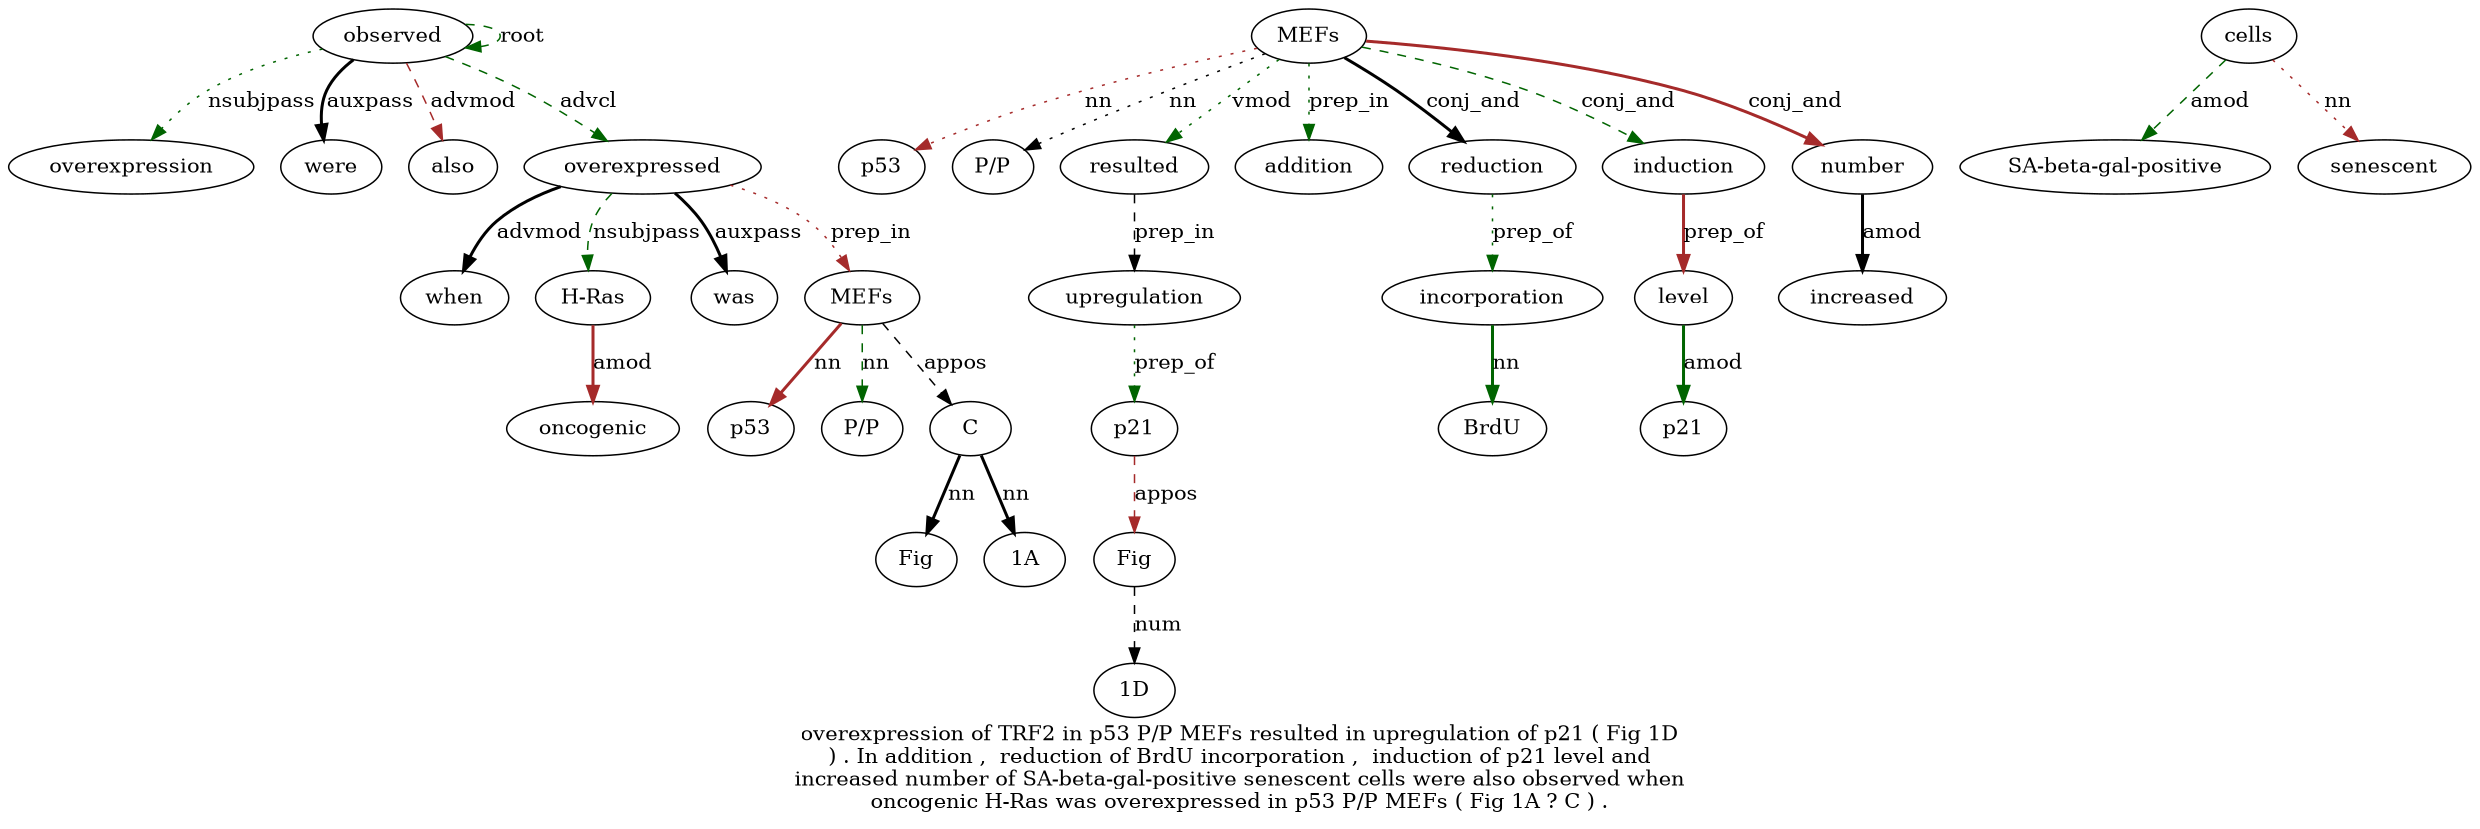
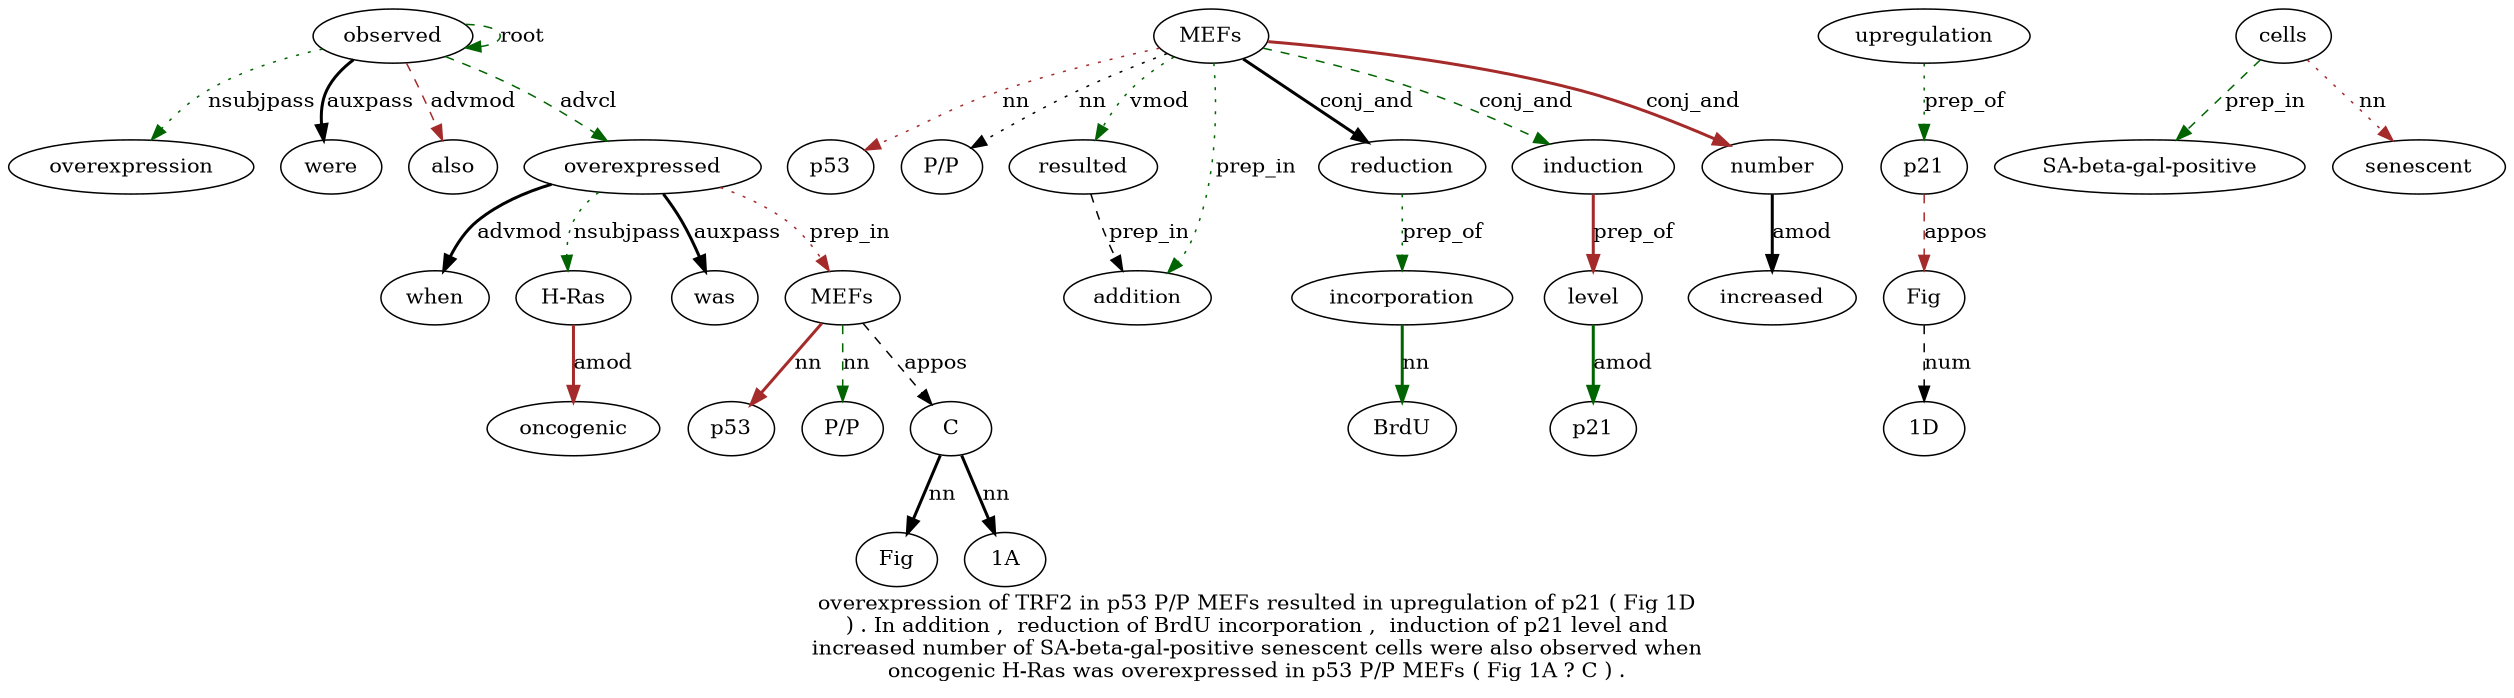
(2220, 102) -> (2266, 102)
(593, 222) -> (574, 220)
(1135, 225) -> (1102, 226)
